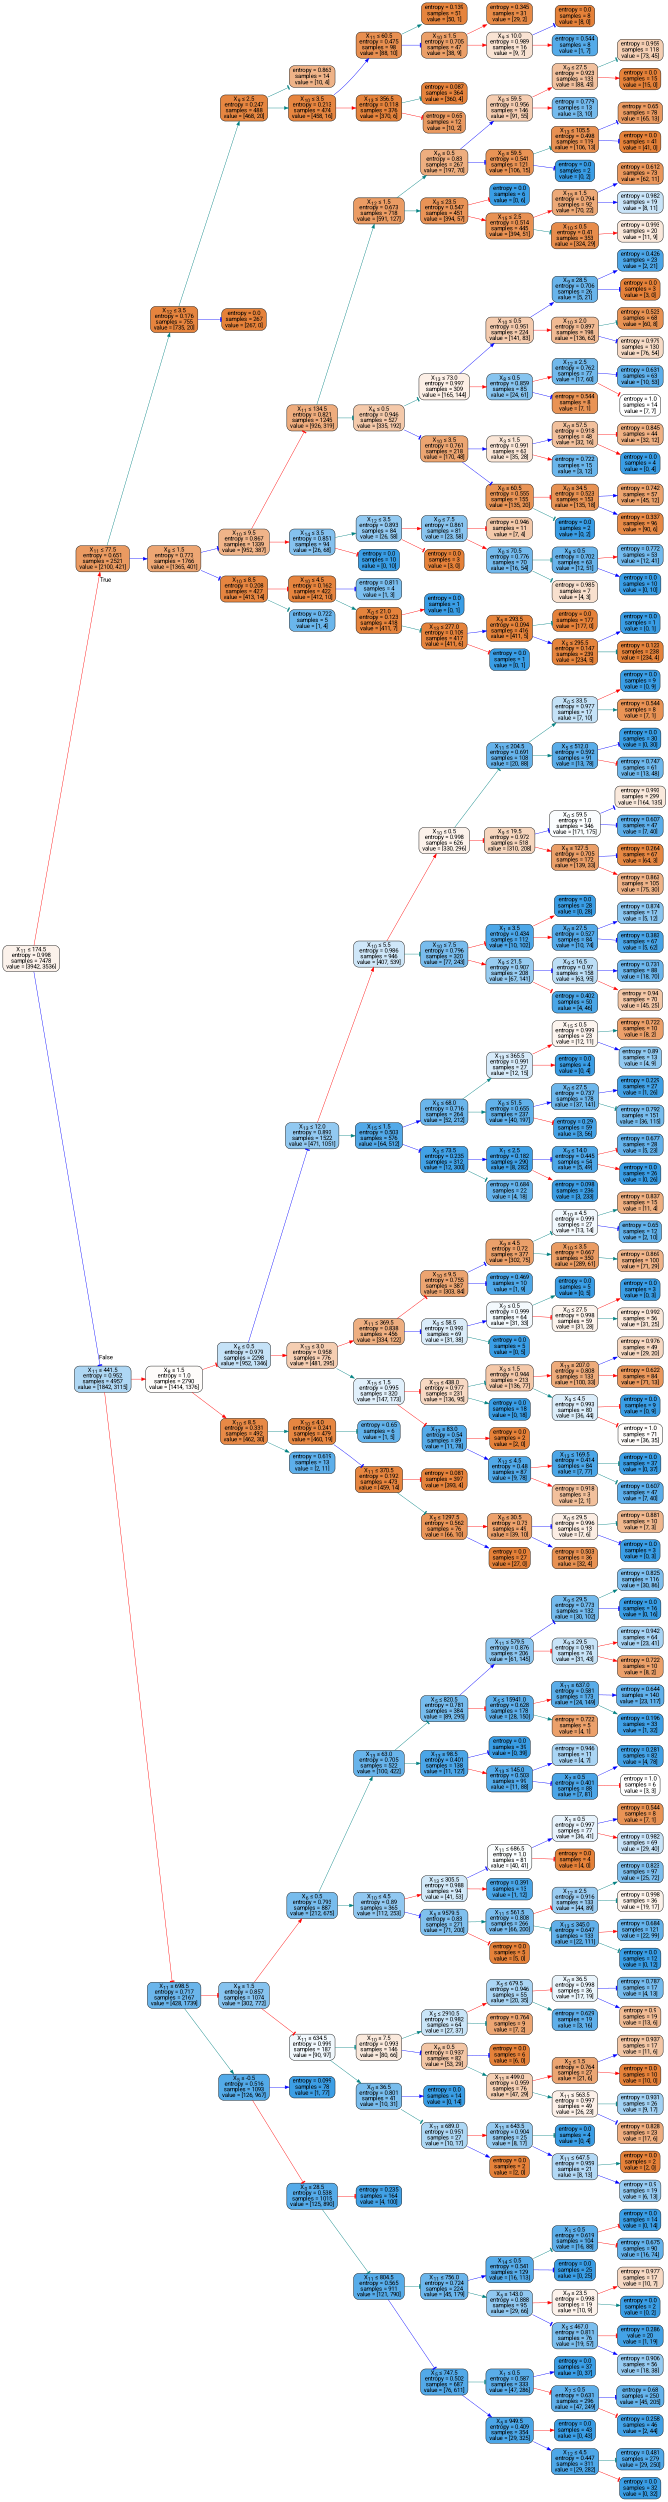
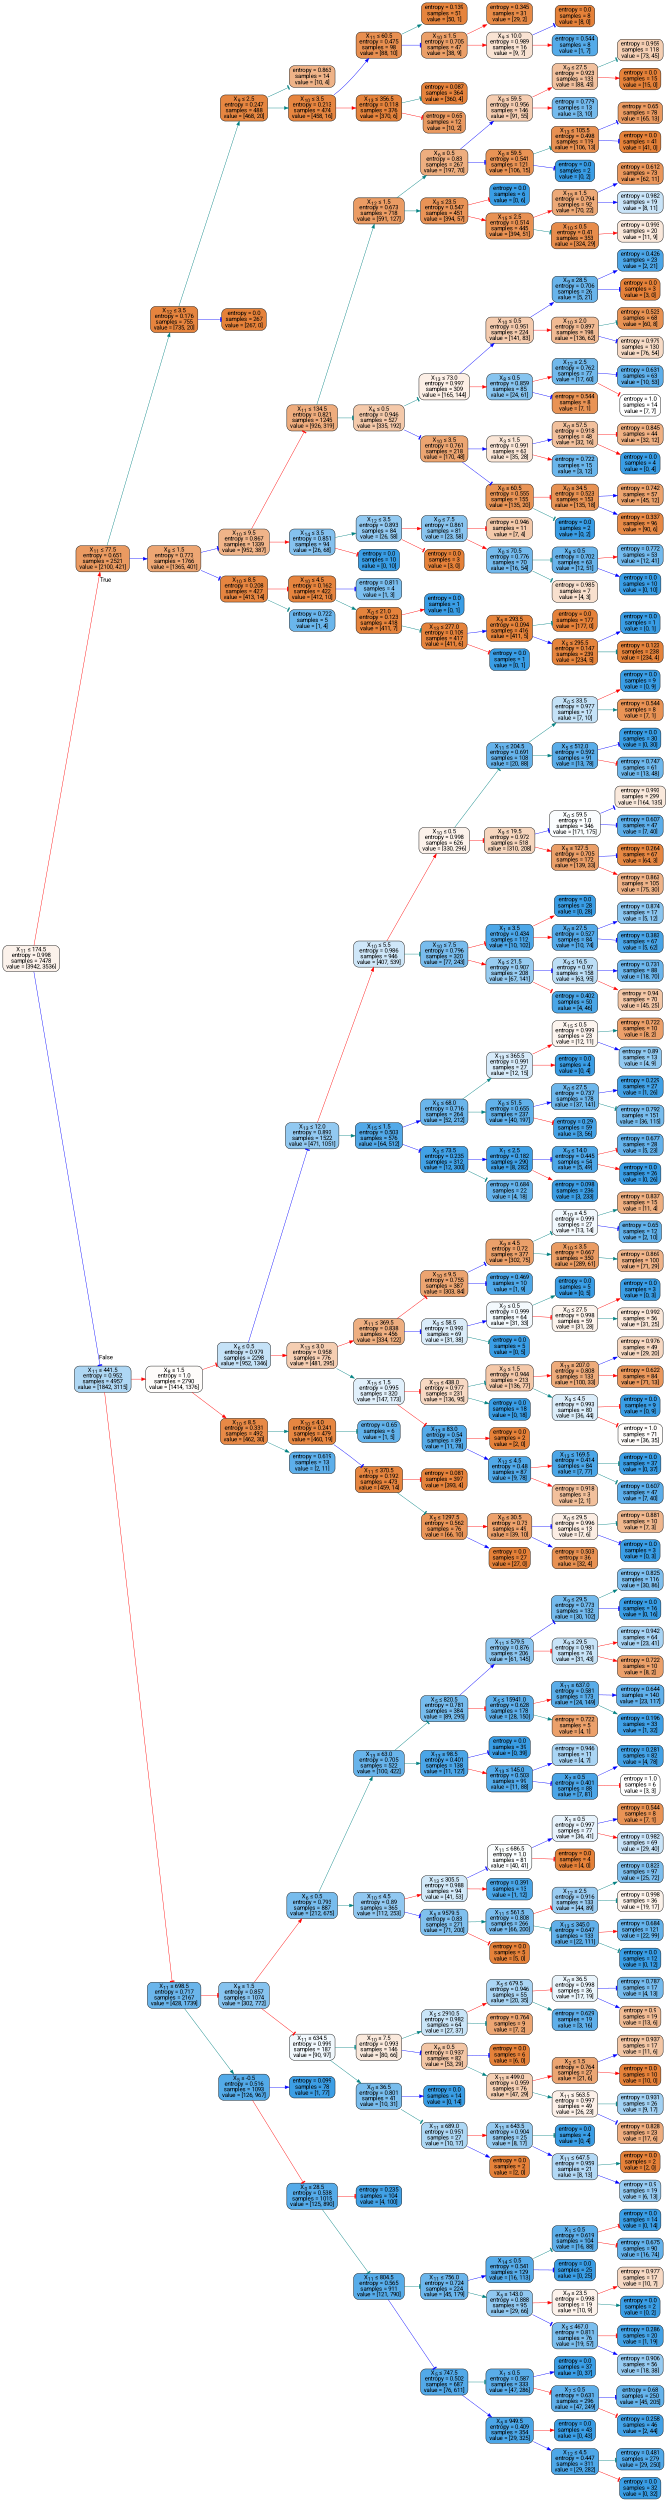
(575, 1558) -> (575, 1558)
(379, 2196) -> (379, 2196)
(640, 2336) -> (640, 2336)
